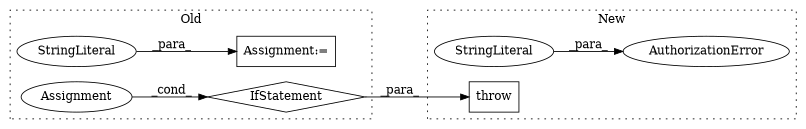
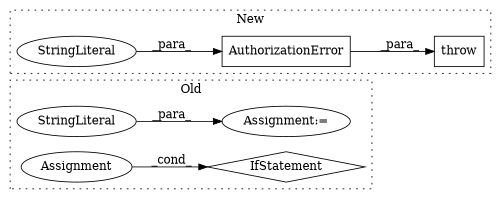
(286, 51) -> (286, 121)
(706, 51) -> (286, 51)
(413, 97) -> (388, 51)
